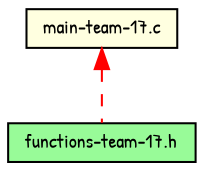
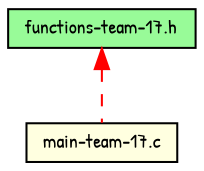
(102, 96) -> (102, 96)
